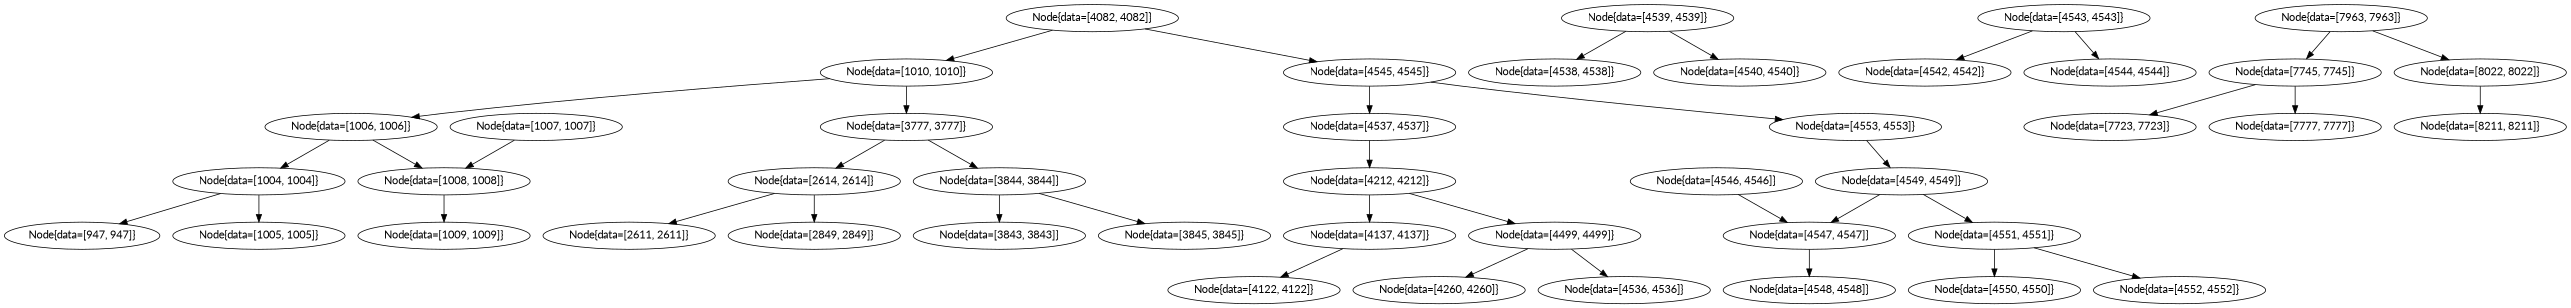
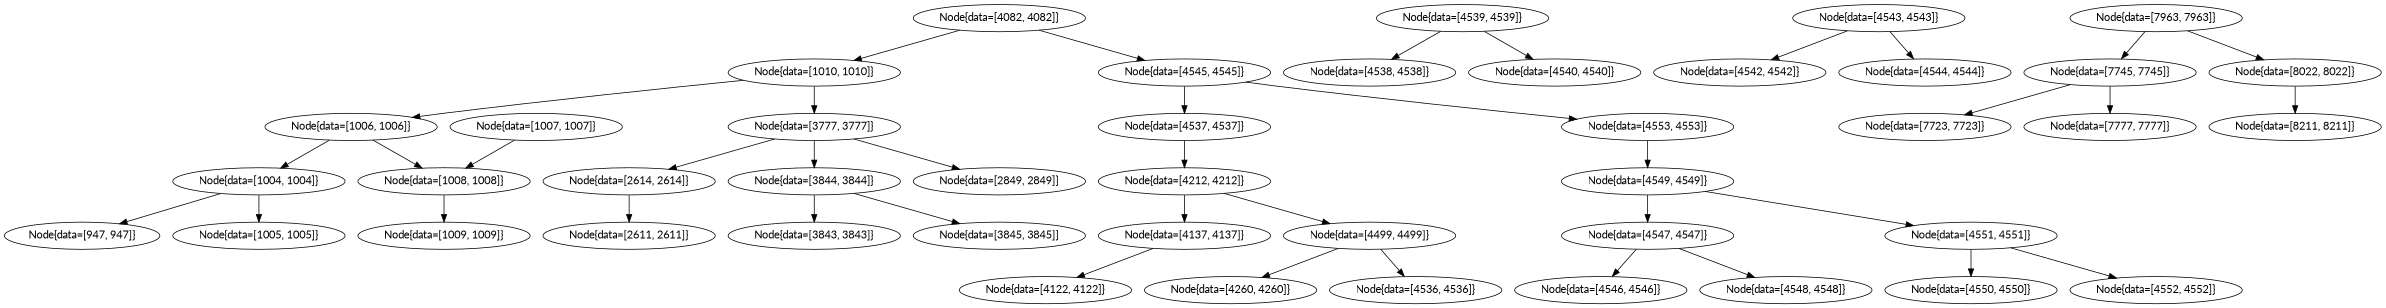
(814, 205) -> (903, 153)
(1759, 207) -> (1627, 260)
